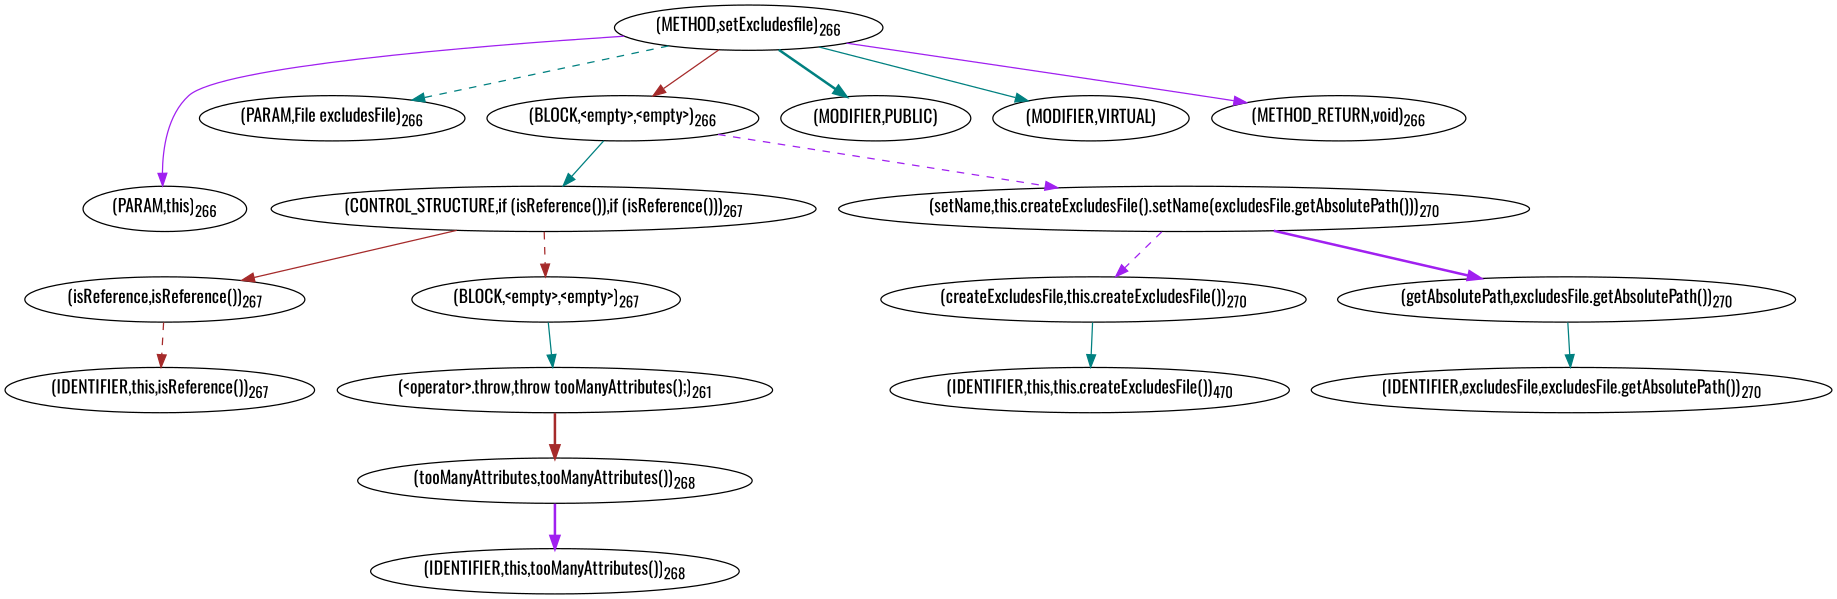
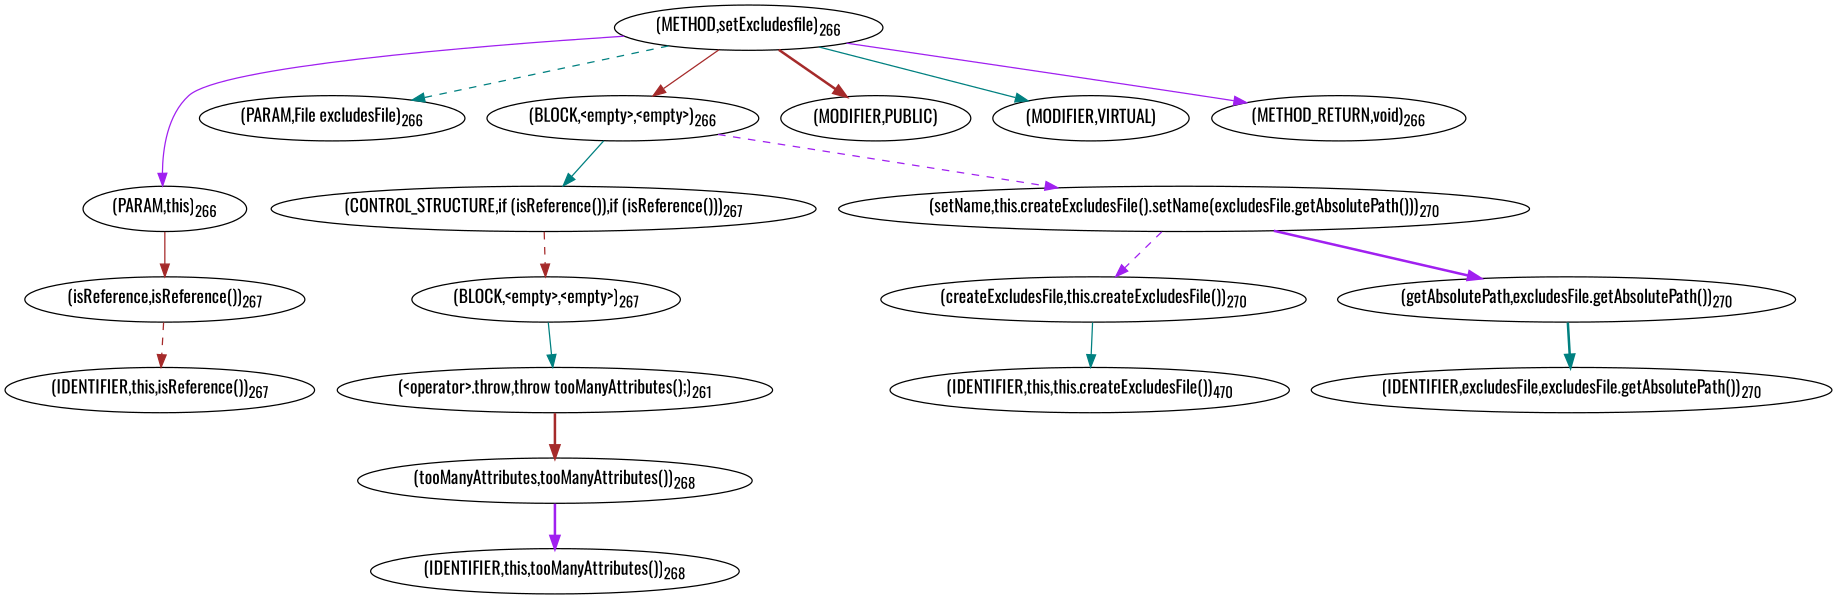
(807, 70) -> (807, 70)
(355, 254) -> (165, 248)
(1569, 339) -> (1569, 339)
